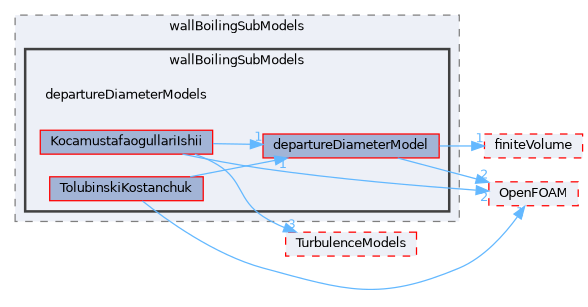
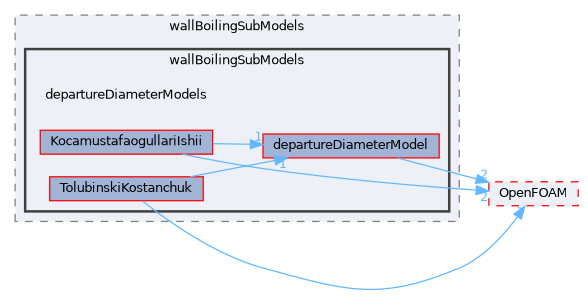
(534, 146) -> none
(351, 244) -> none
